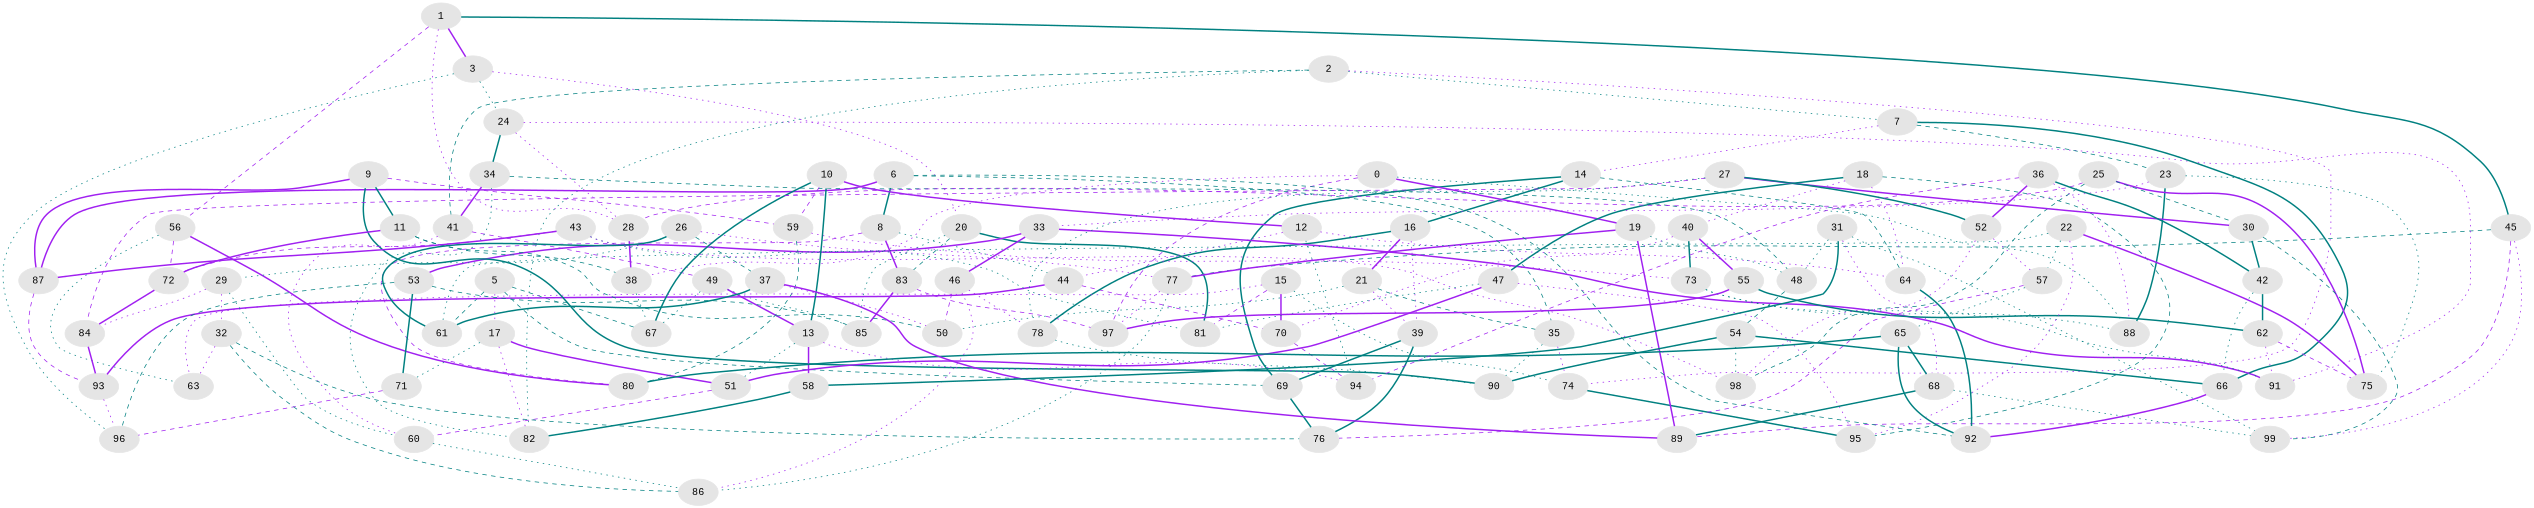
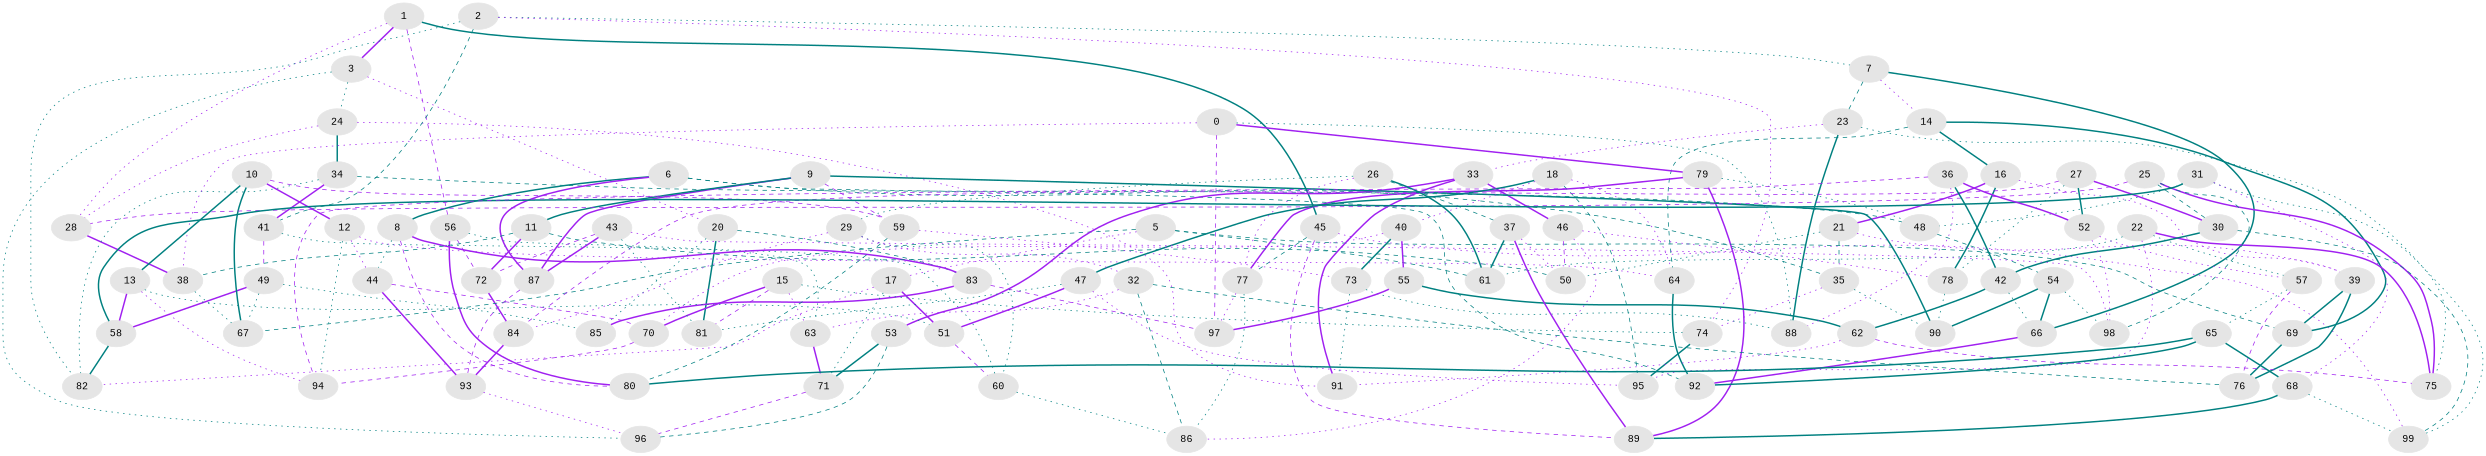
(1635, 228) -> (1702, 175)
(609, 302) -> none
(769, 312) -> (190, 307)
(289, 313) -> (493, 246)
none -> (817, 360)
